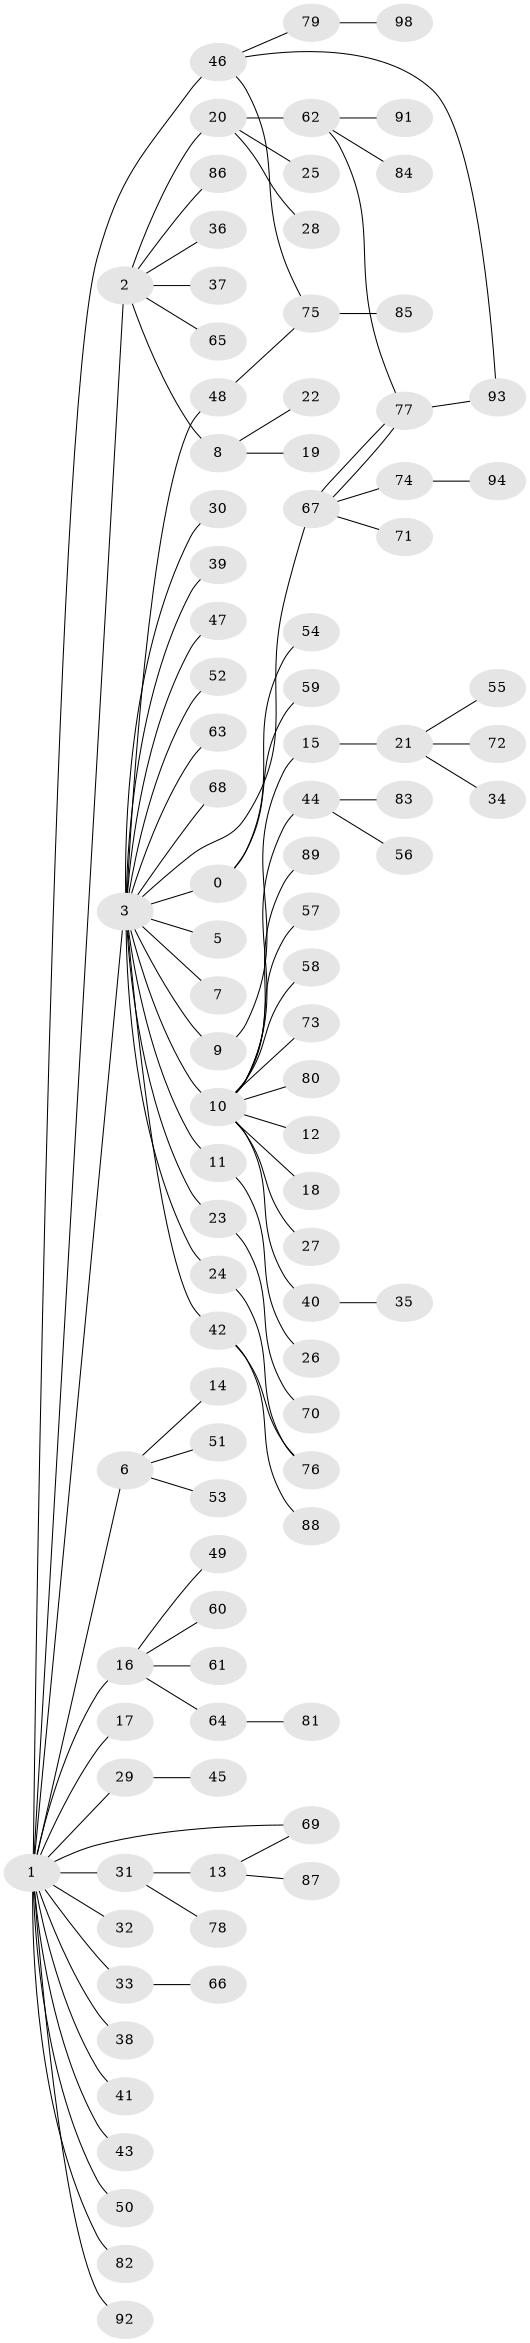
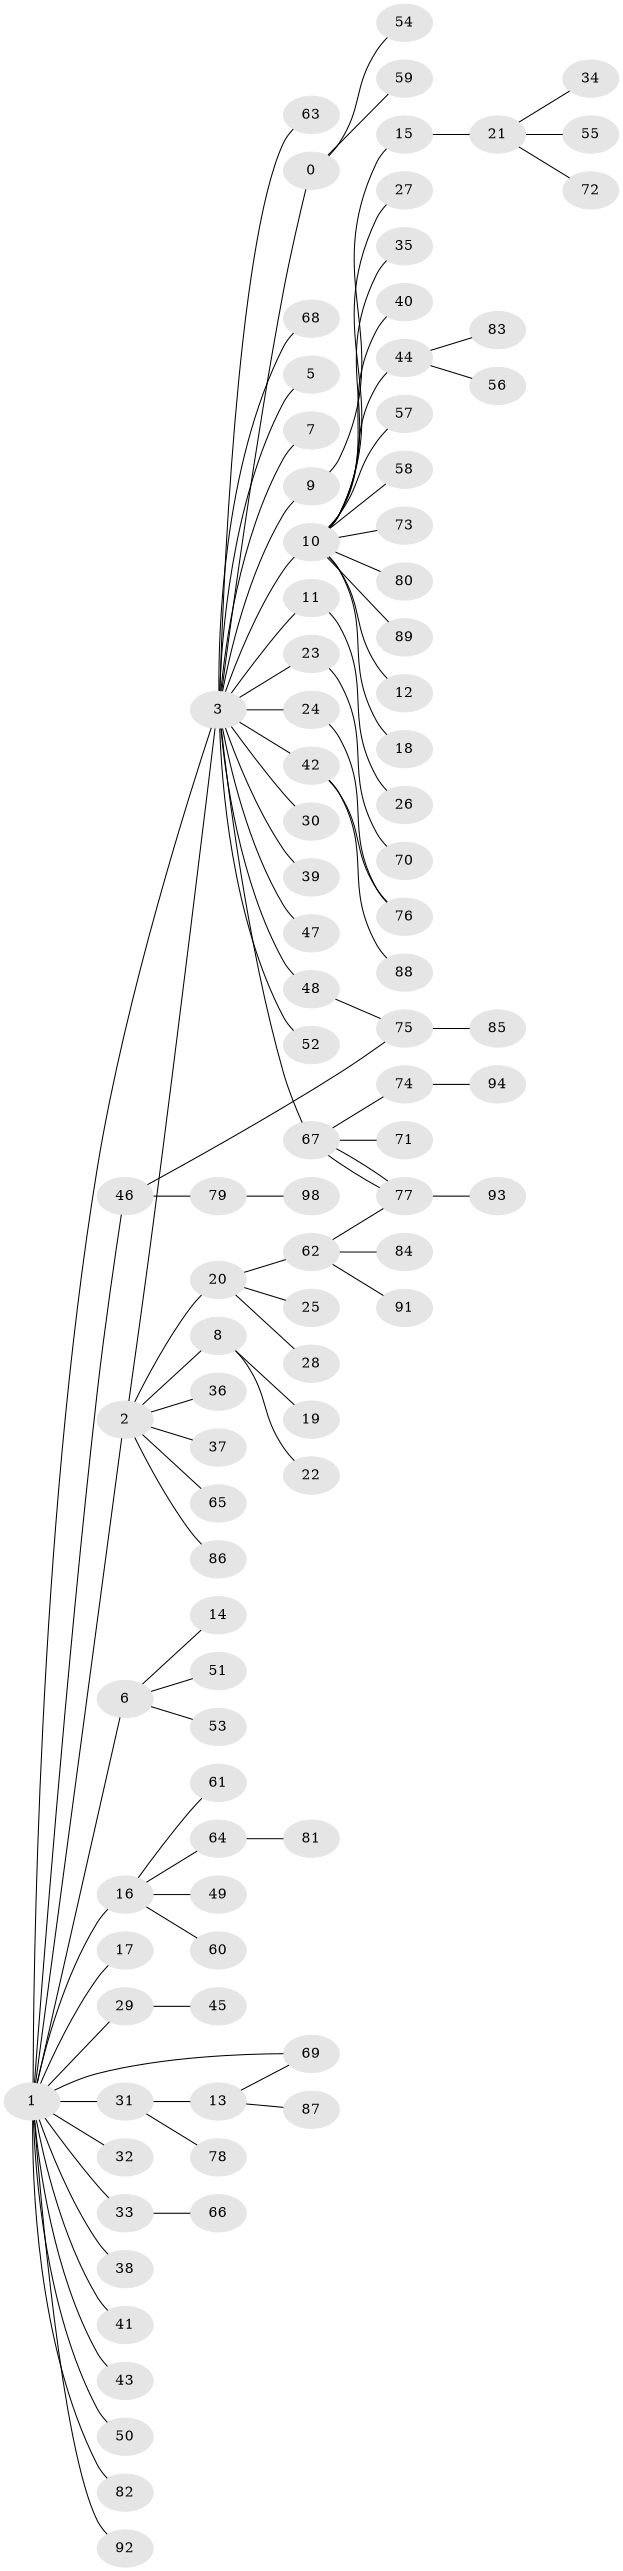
(456, 135) -> none
none -> (174, 1065)
(358, 1303) -> (358, 394)
